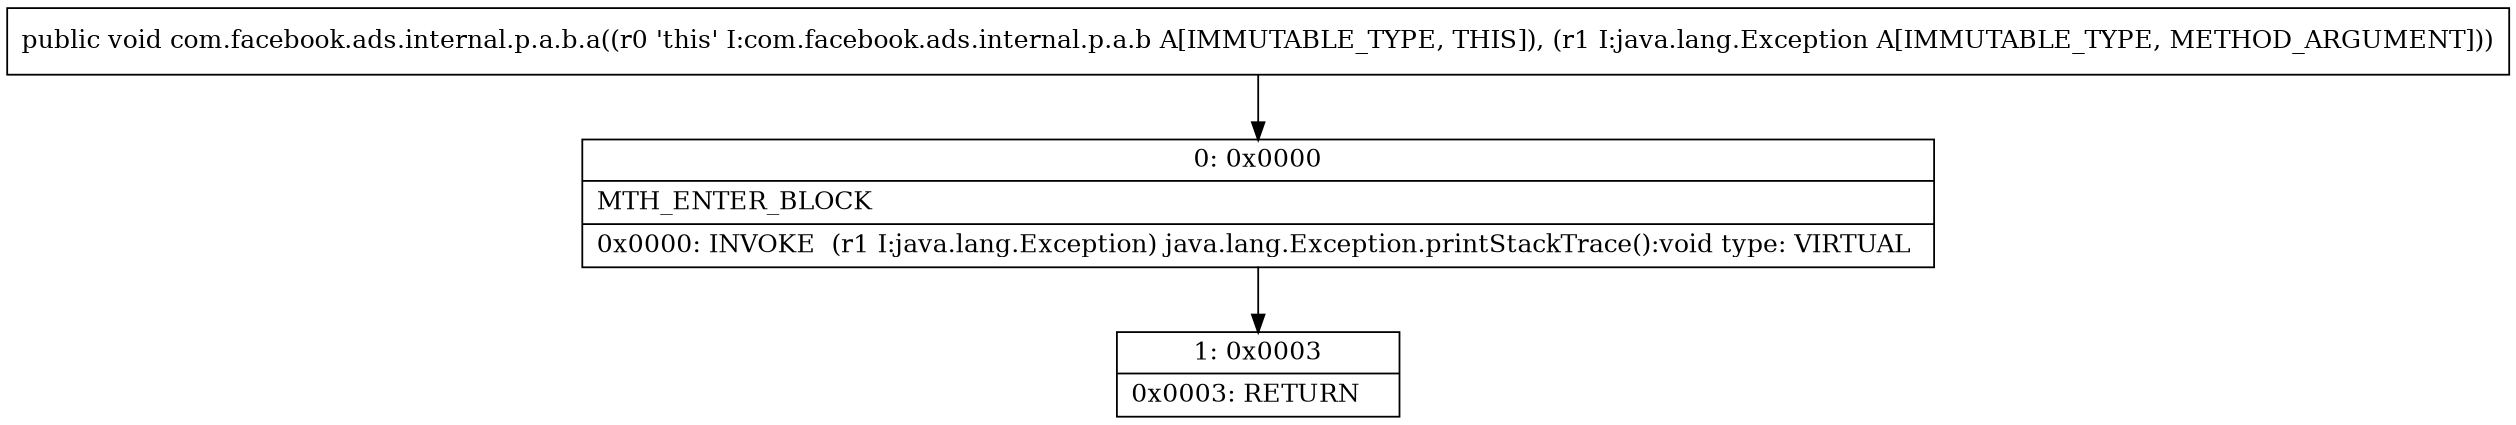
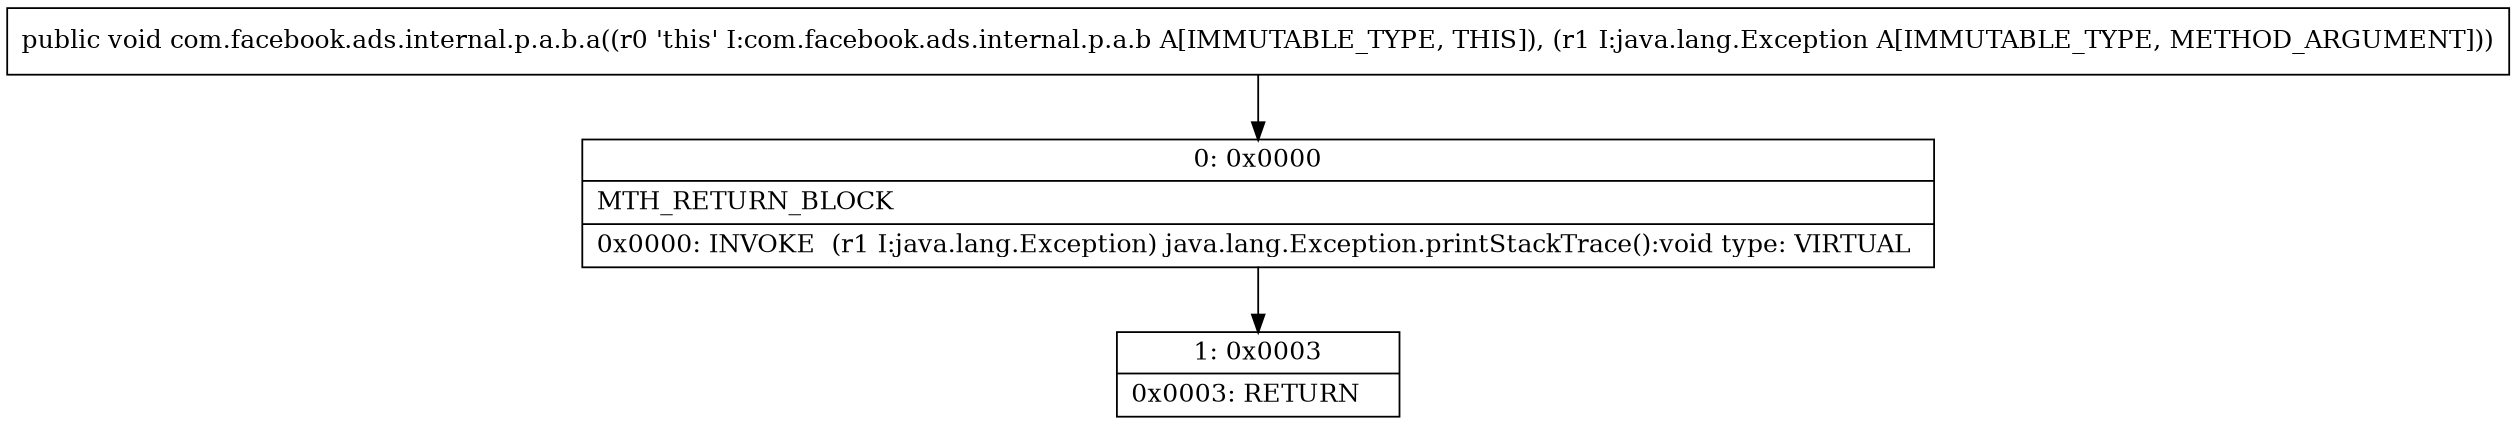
(735, 202) -> (746, 202)
